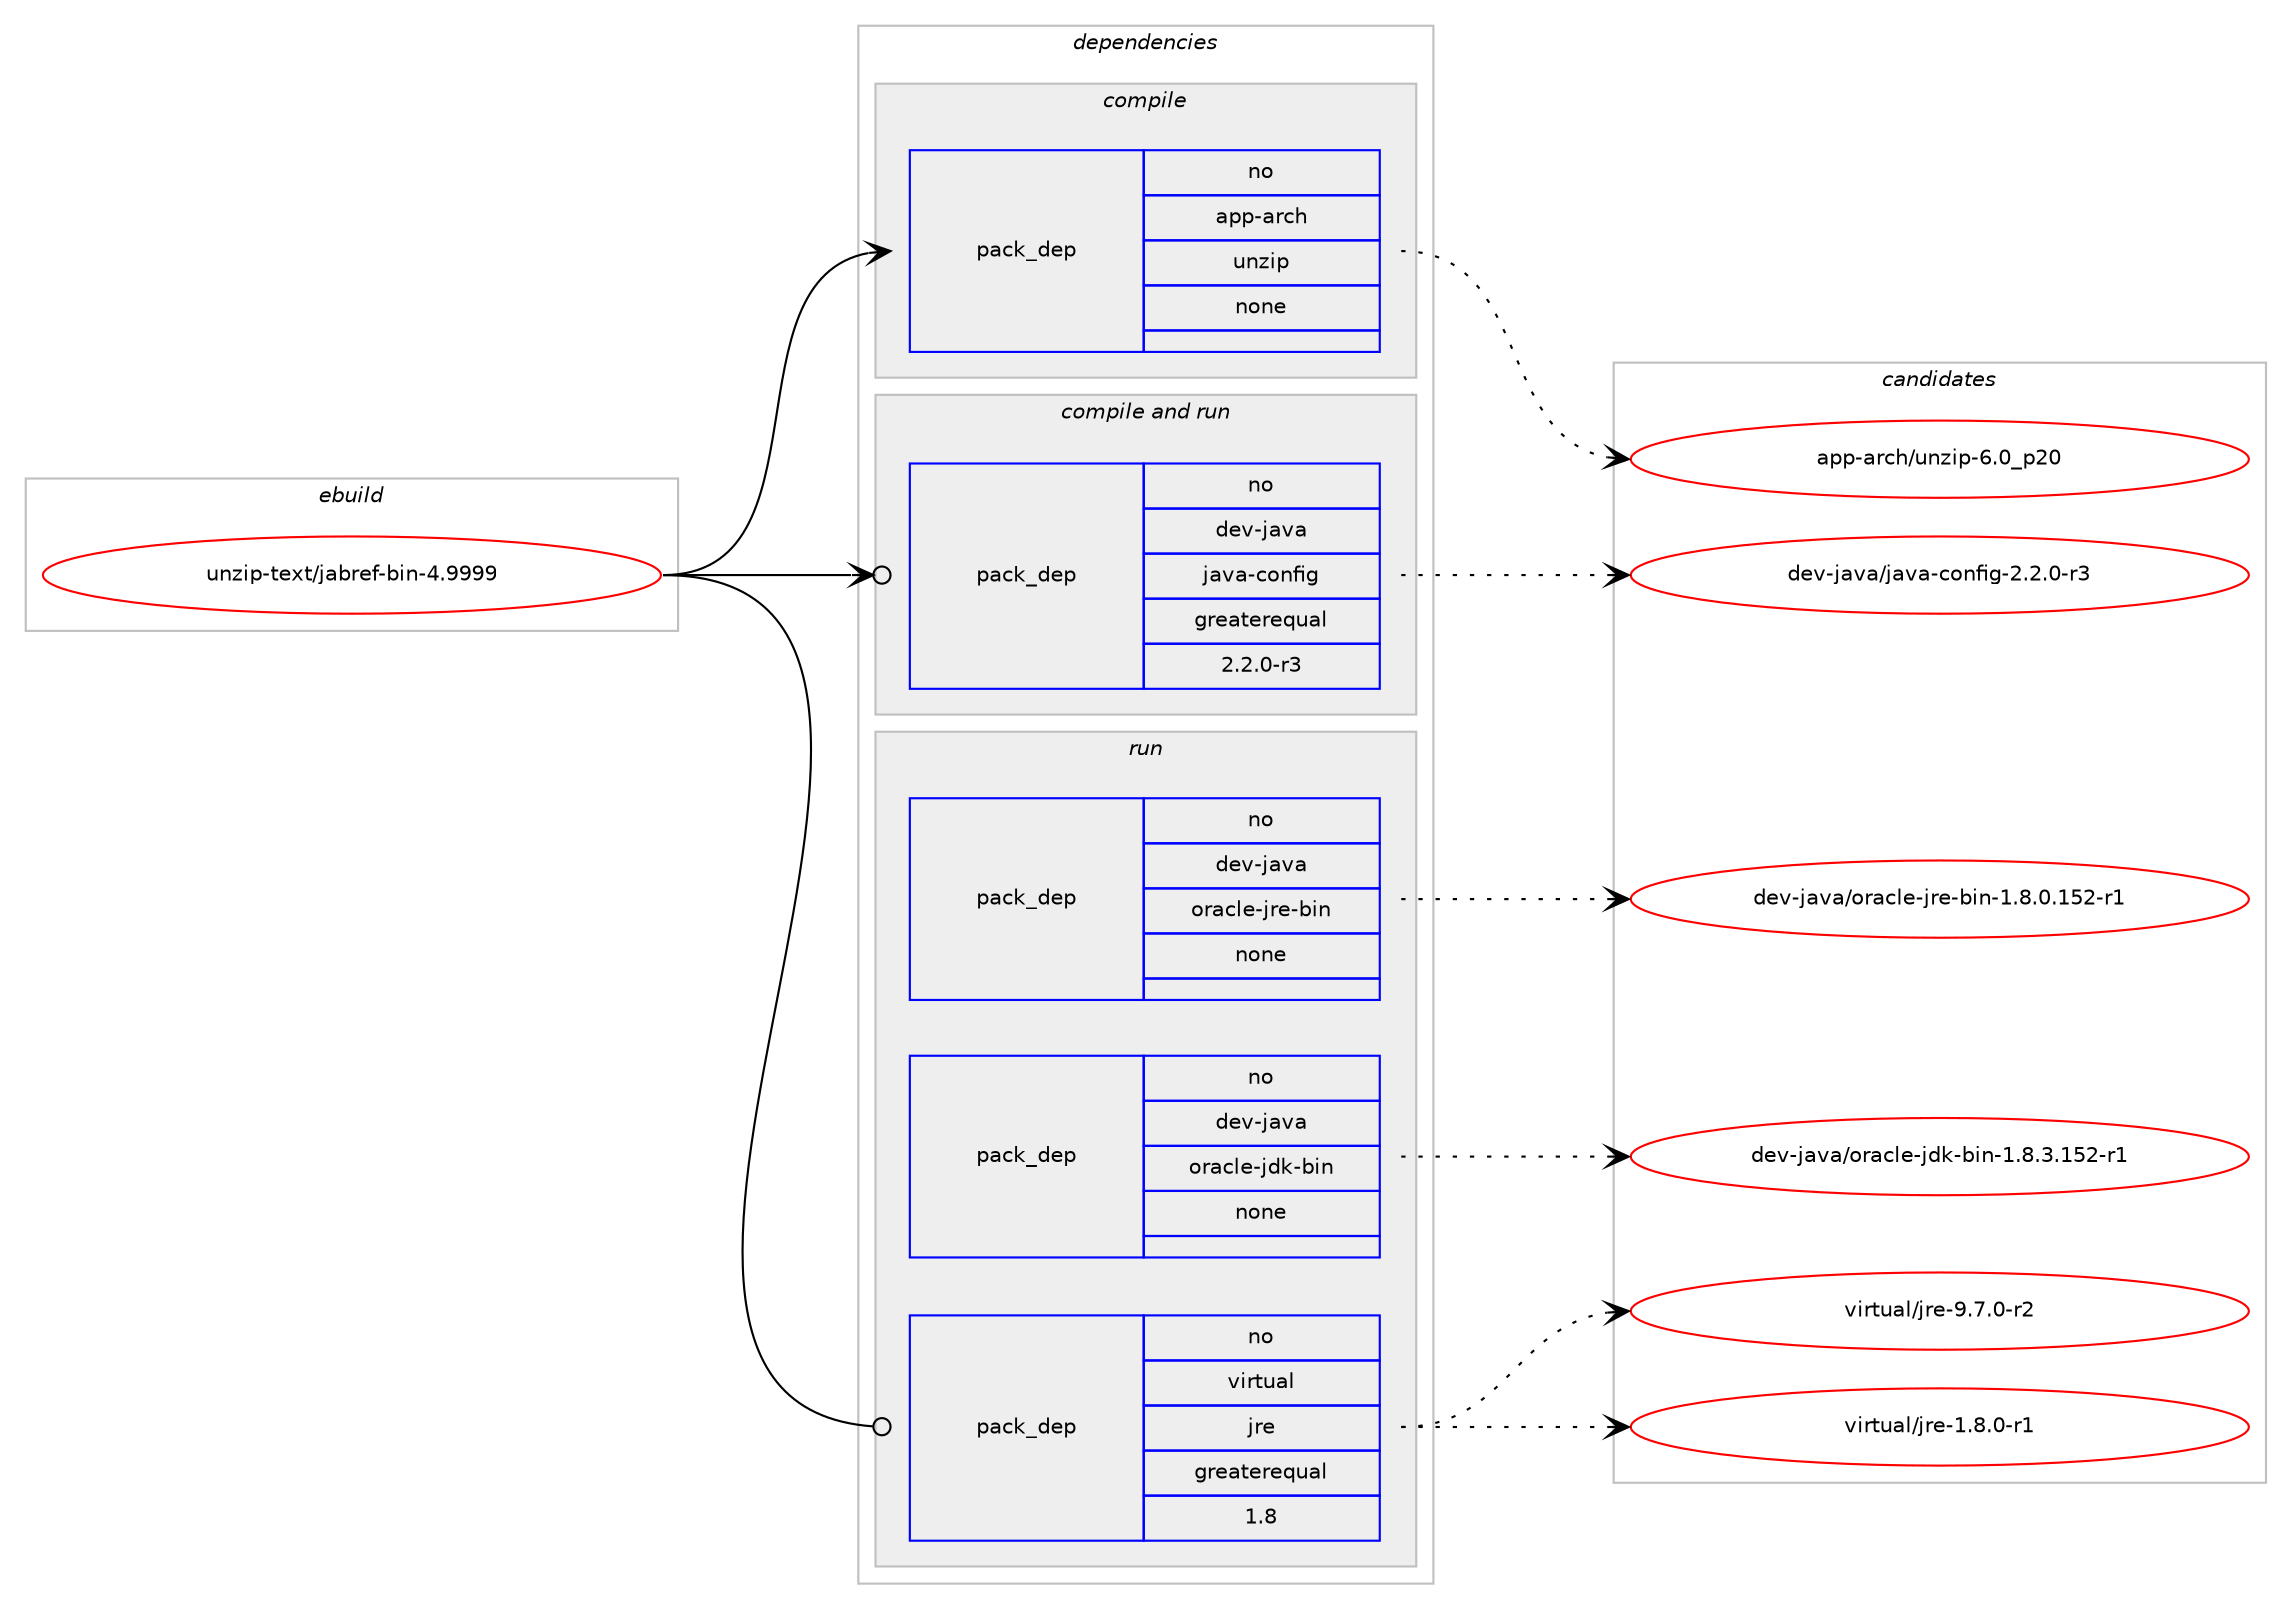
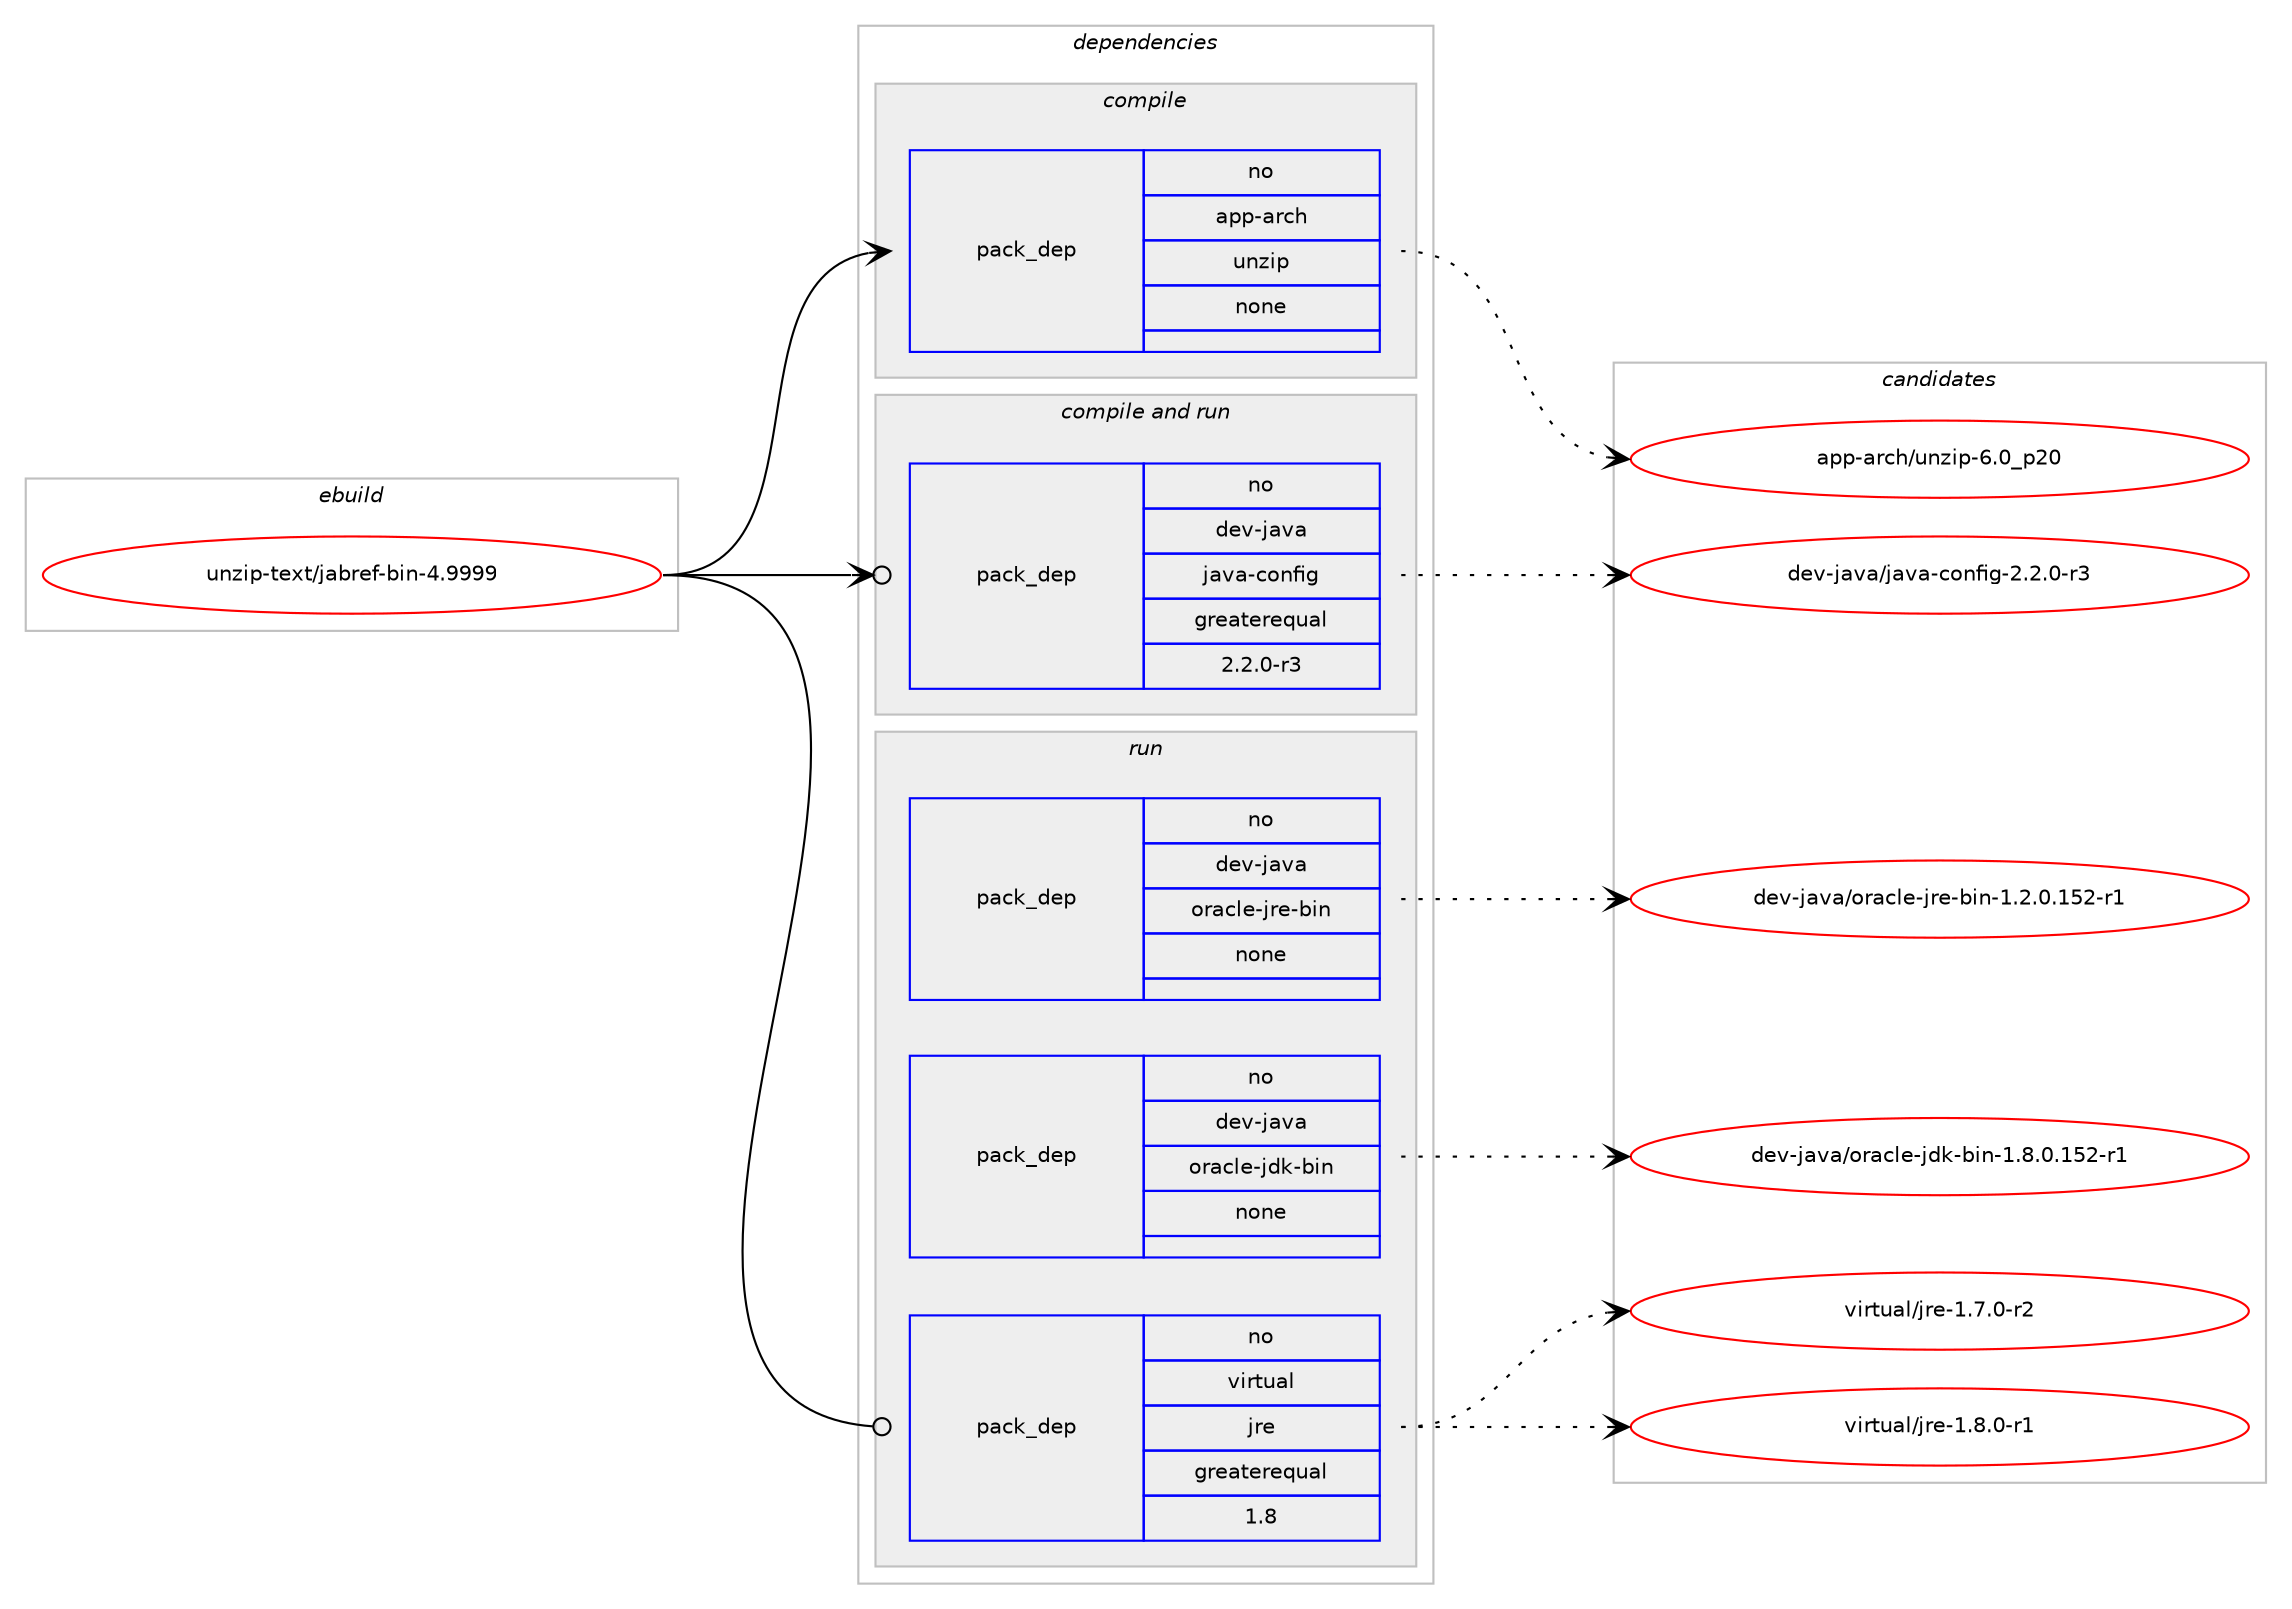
(1940, 899) -> (1940, 899)
(1940, 1157) -> (1940, 1157)
(1940, 1311) -> (1940, 1311)
